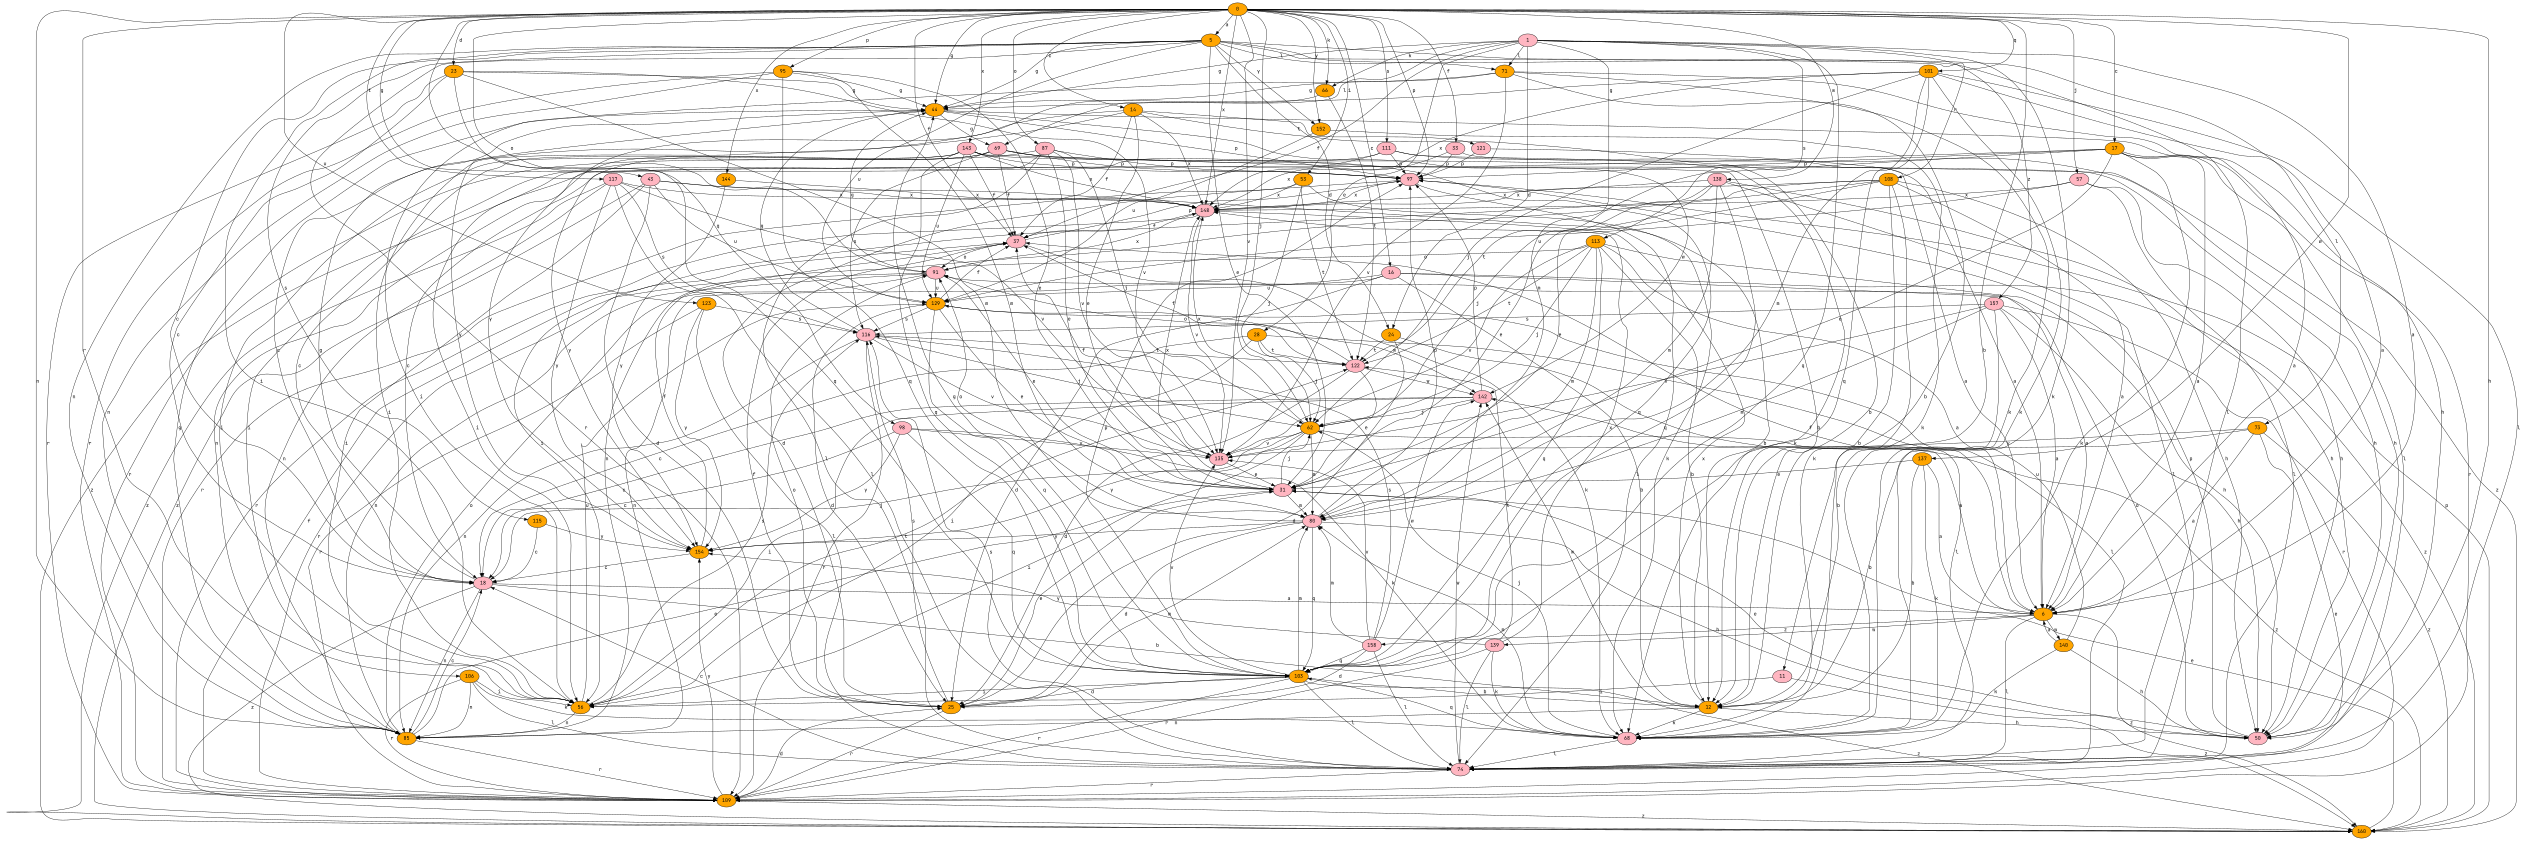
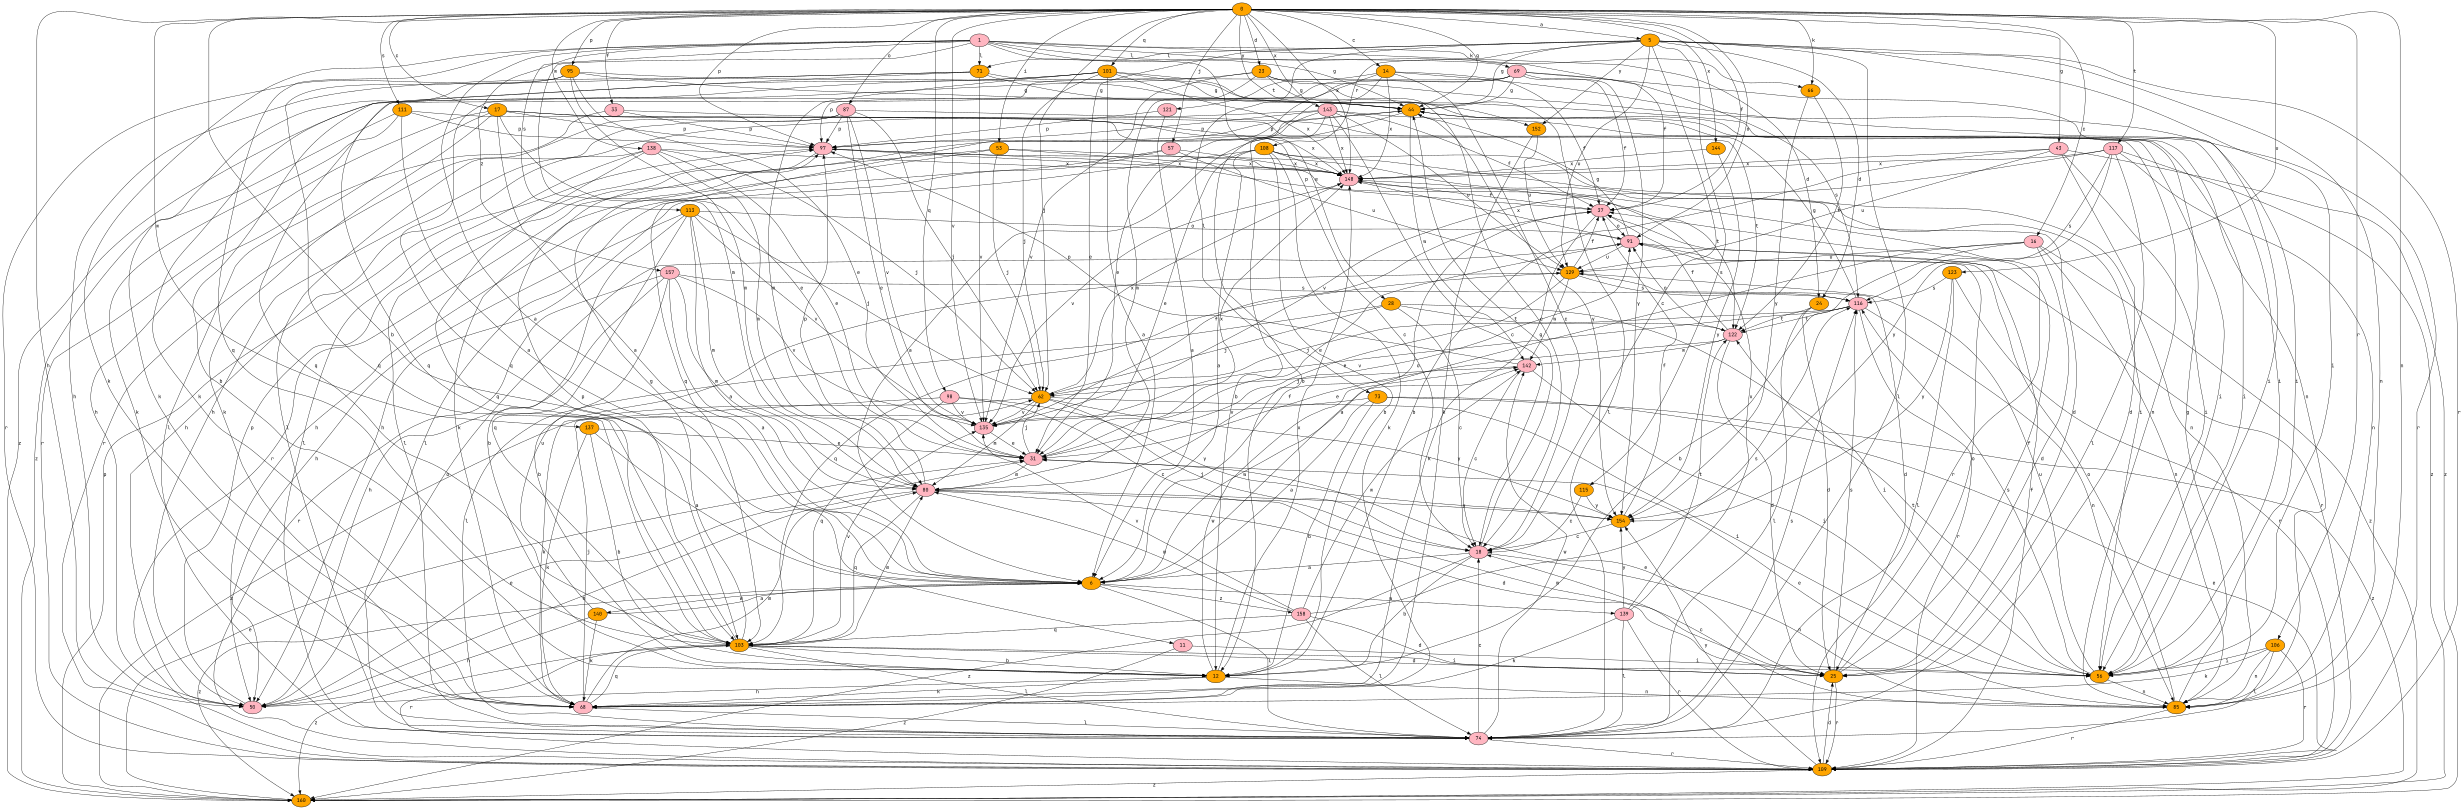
(962, 131) -> (1474, 104)
(1386, 148) -> (402, 110)
(1483, 312) -> none
(523, 390) -> none
